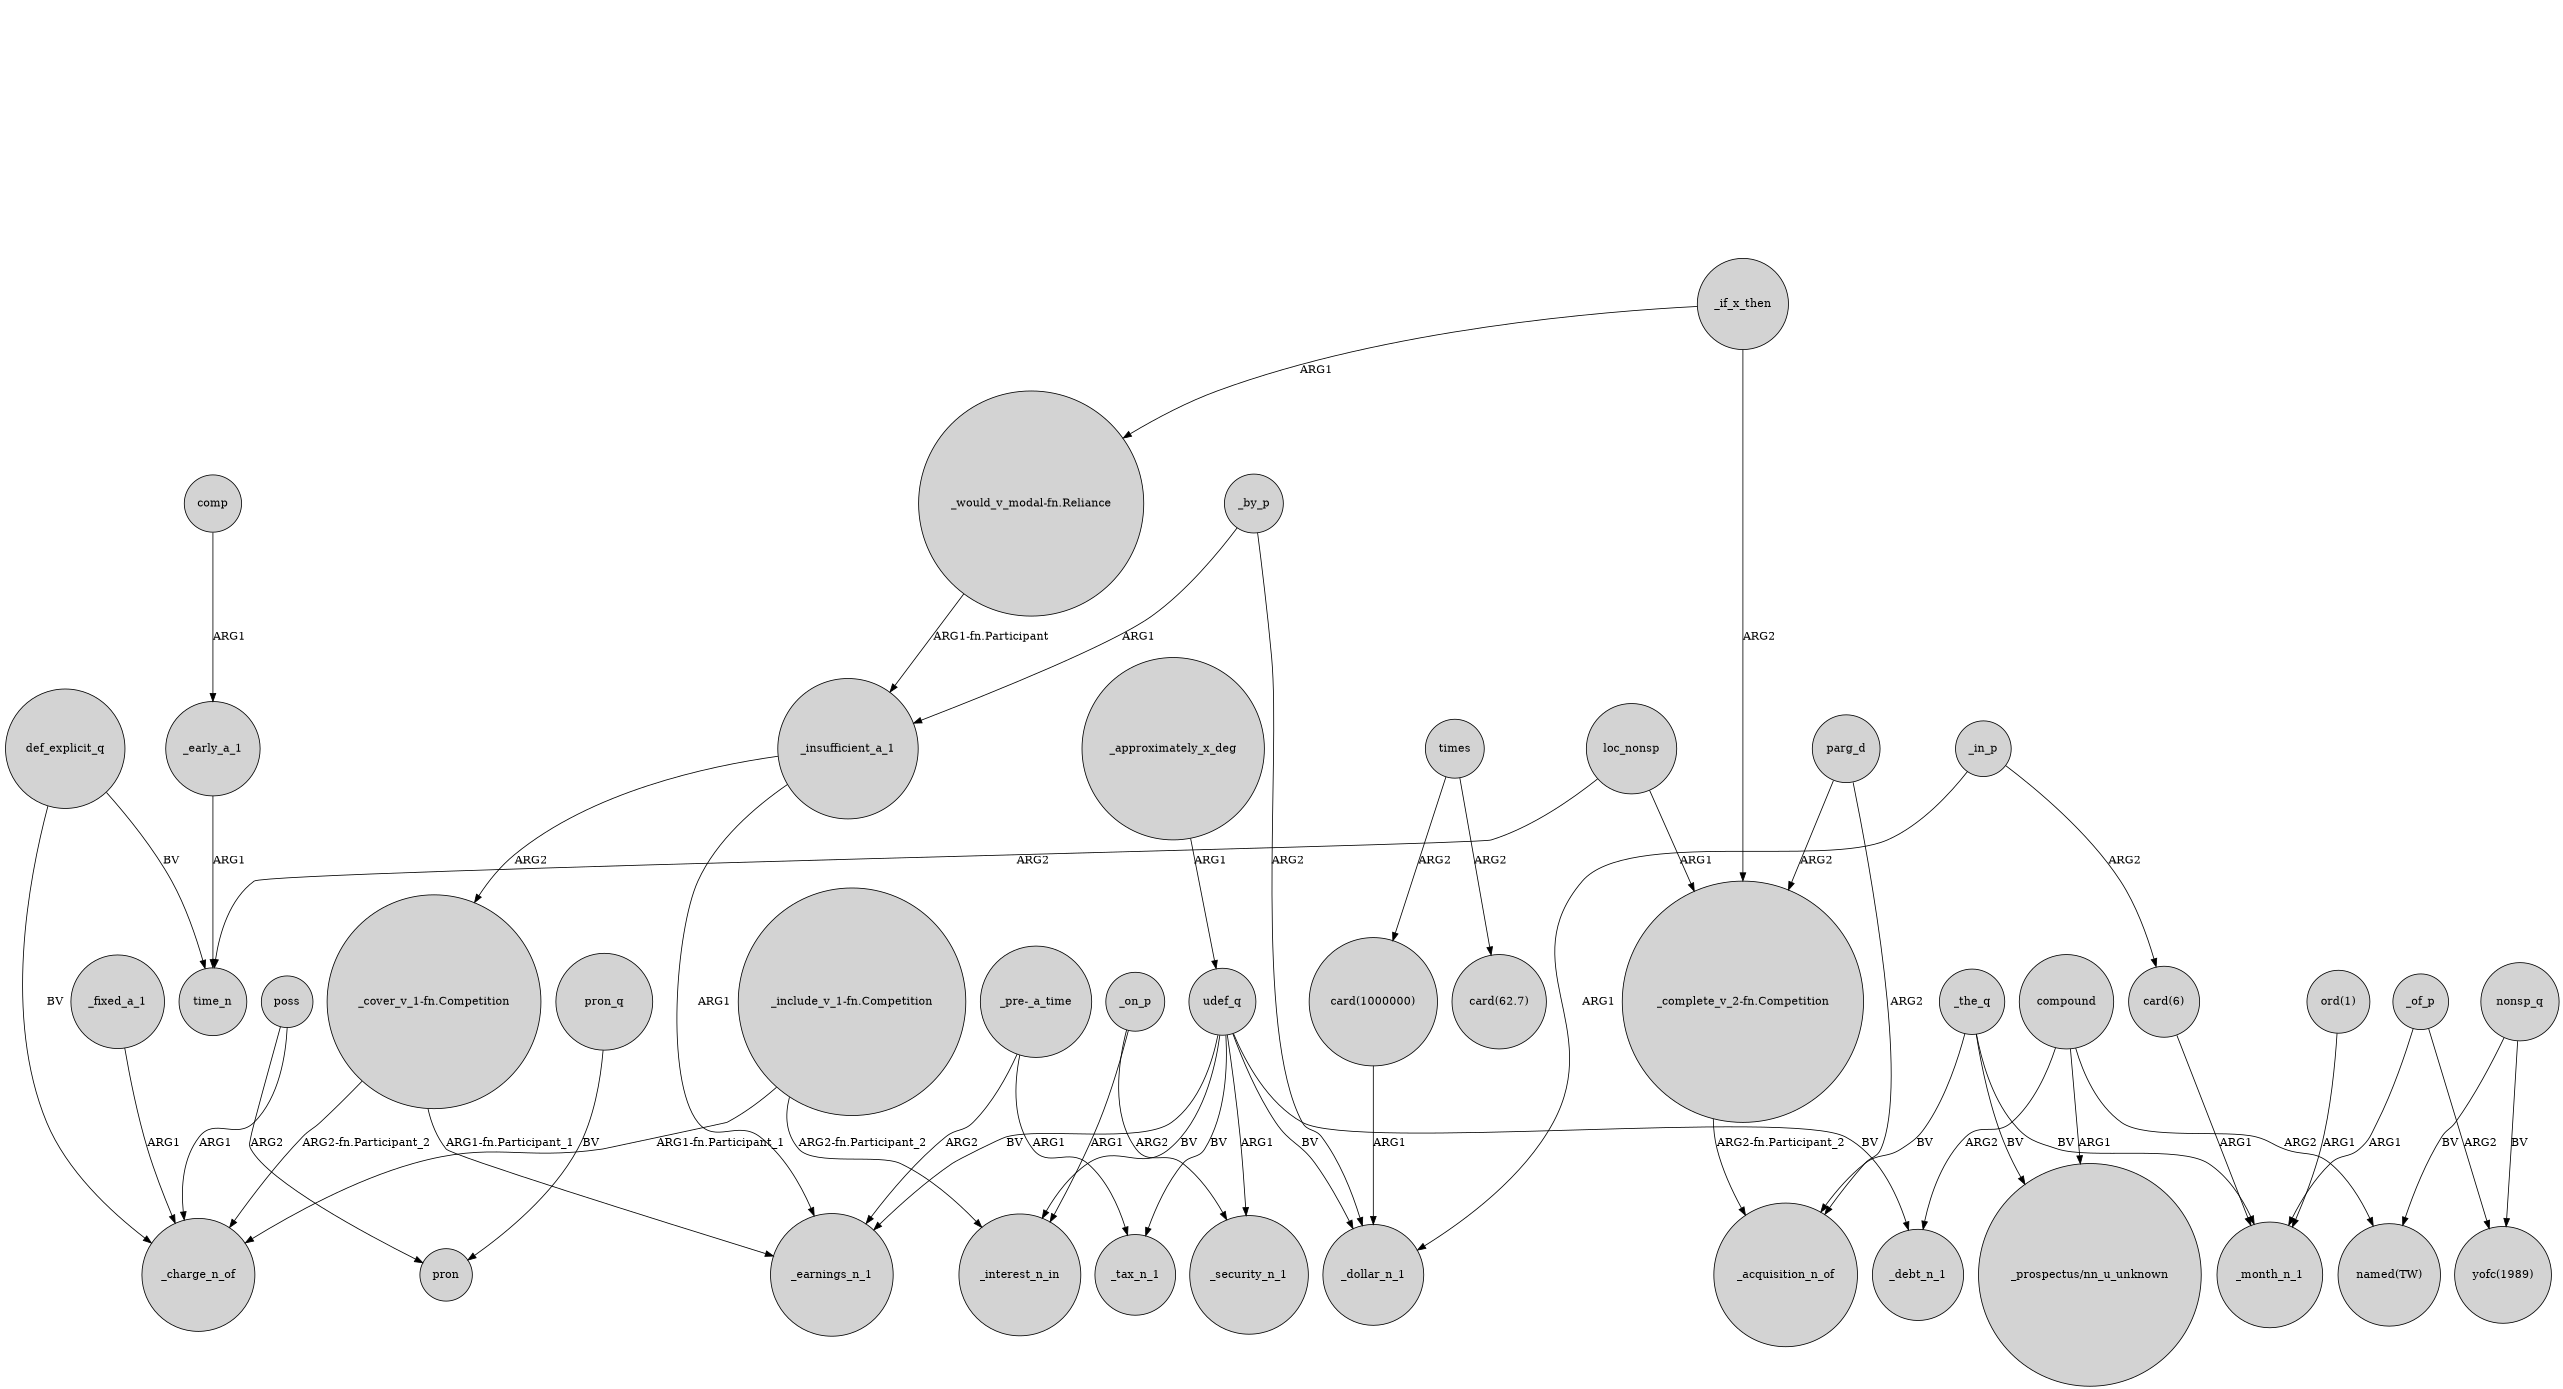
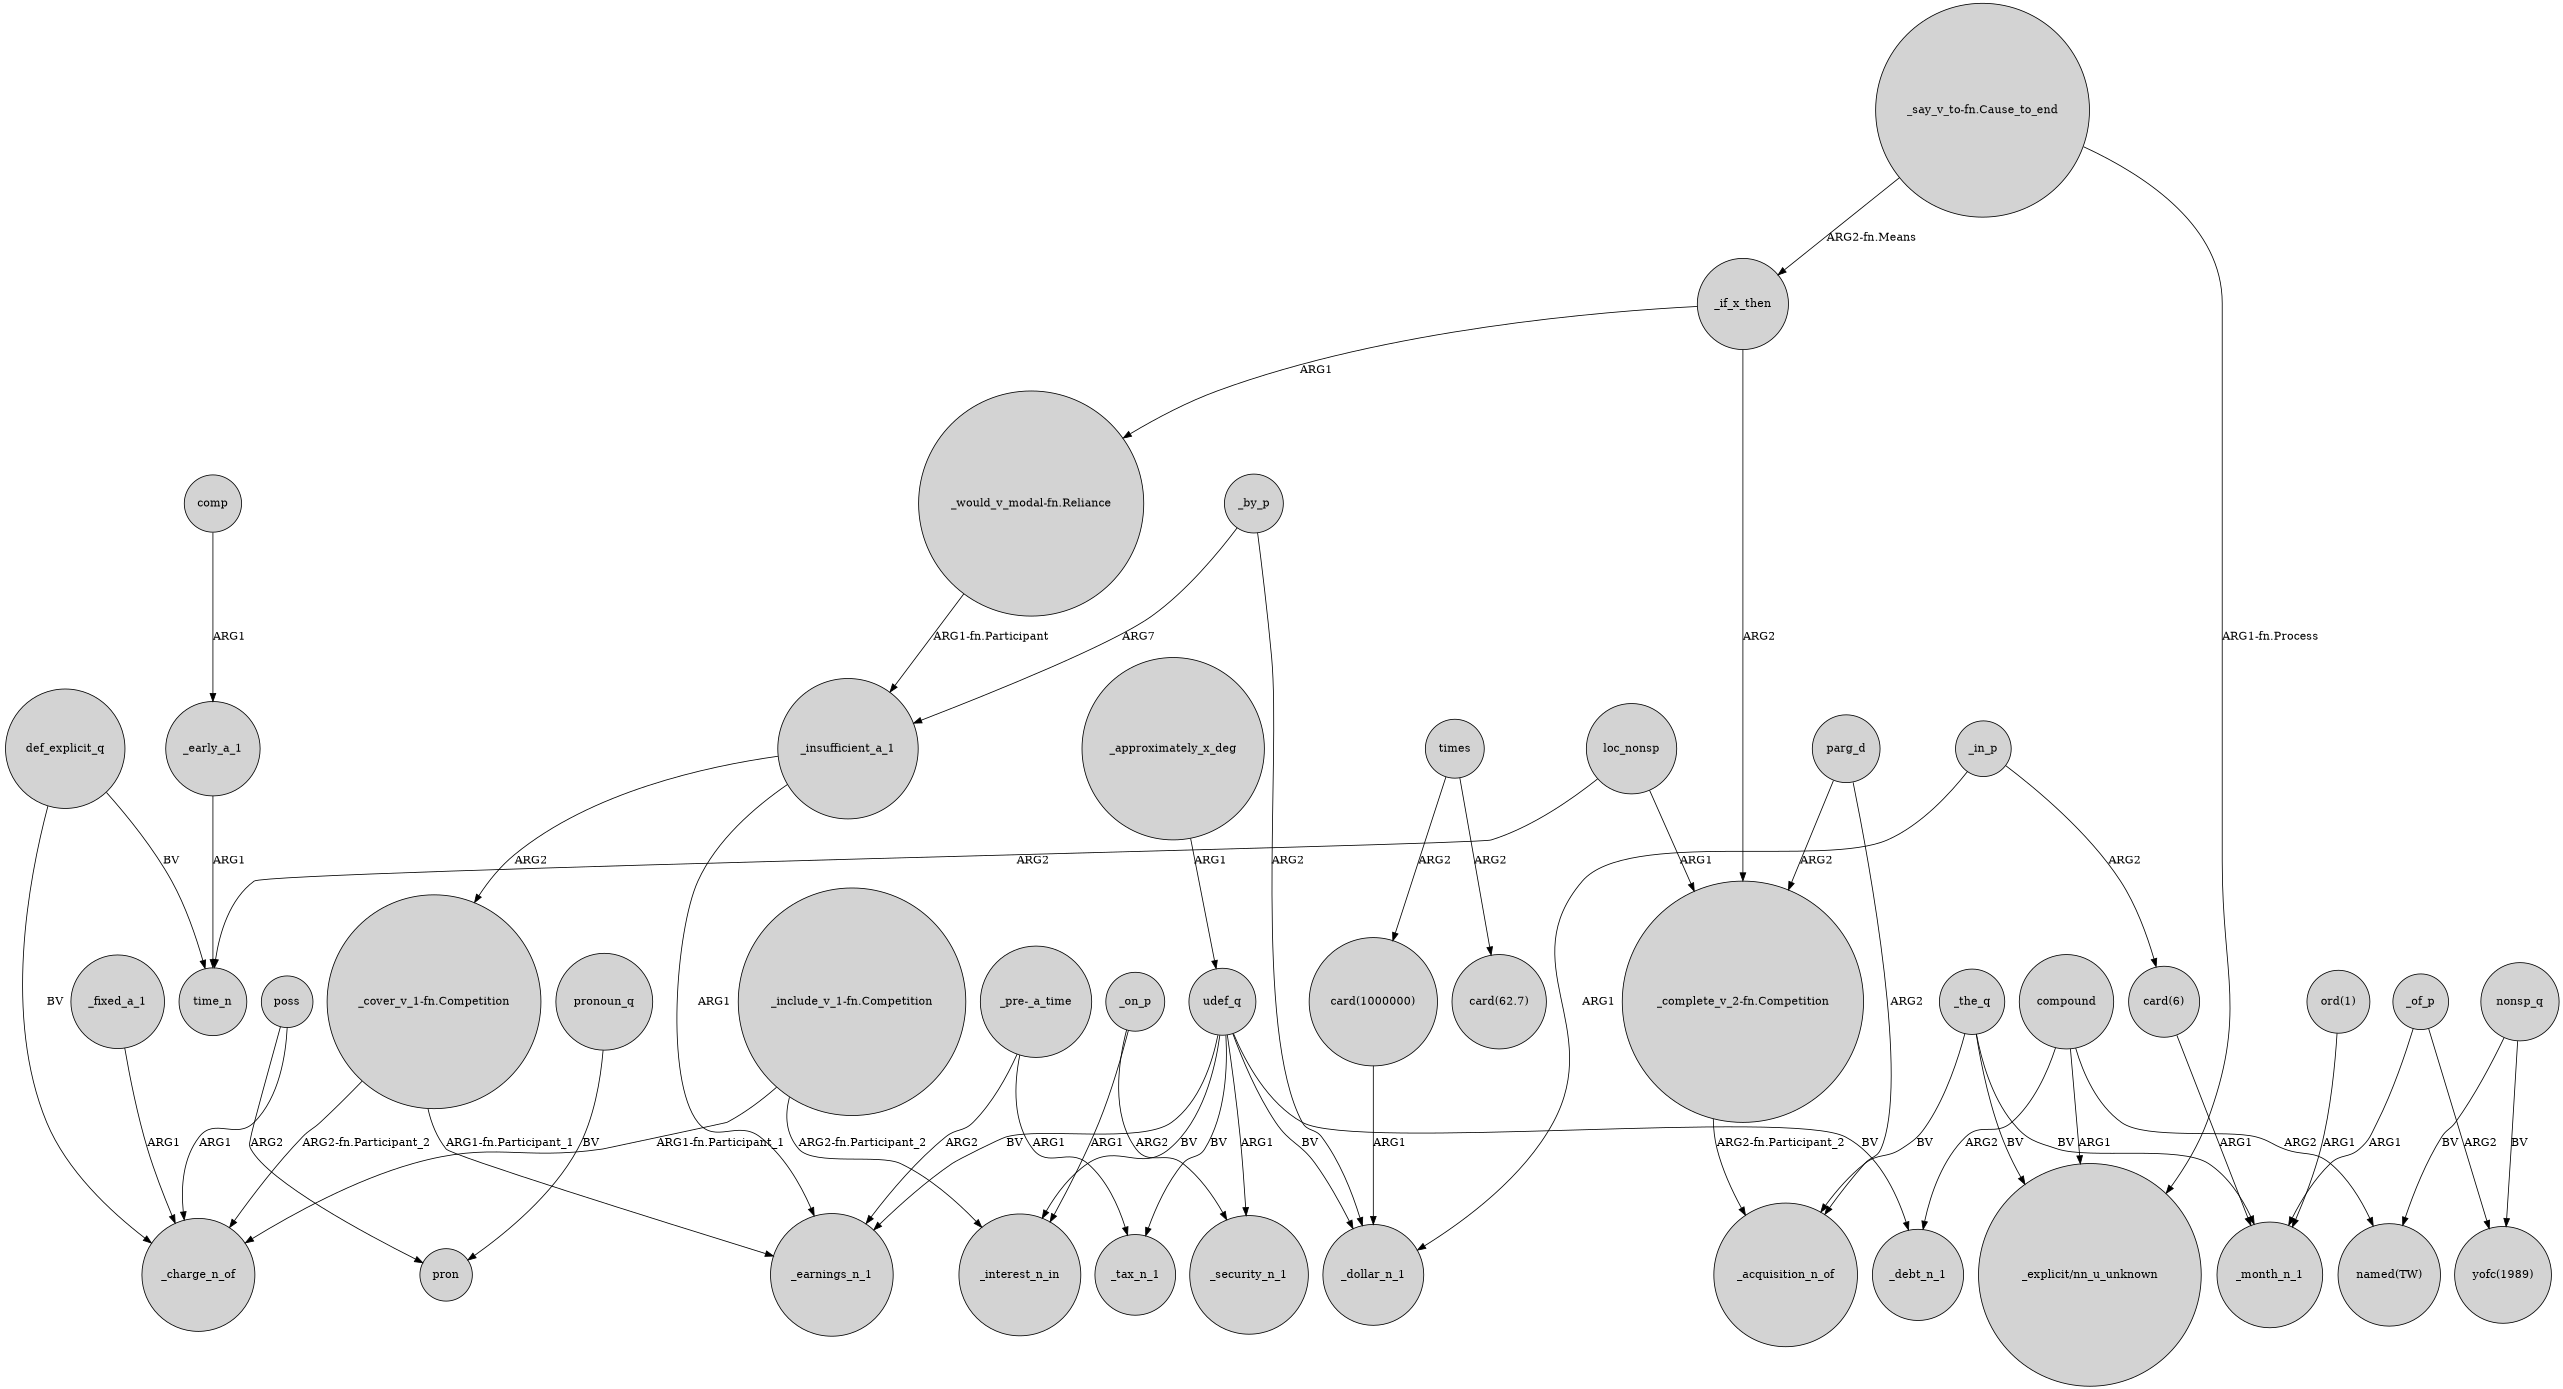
none -> (1983, 110)
(1139, 637) -> (1139, 637)
(604, 1002) -> (604, 1002)
(2090, 1275) -> (2090, 1275)
